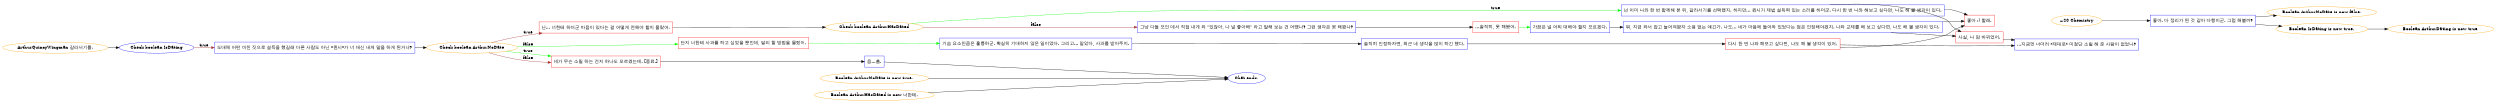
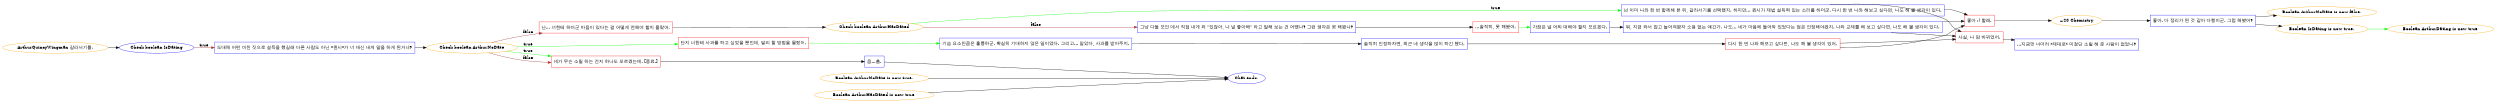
none -> (2021, 21)
(2203, 21) -> (2203, 21)
(2376, 29) -> (2376, 29)
(528, 32) -> (528, 32)
(528, 44) -> (528, 44)
(1926, 46) -> (1896, 42)
(874, 95) -> (874, 95)
